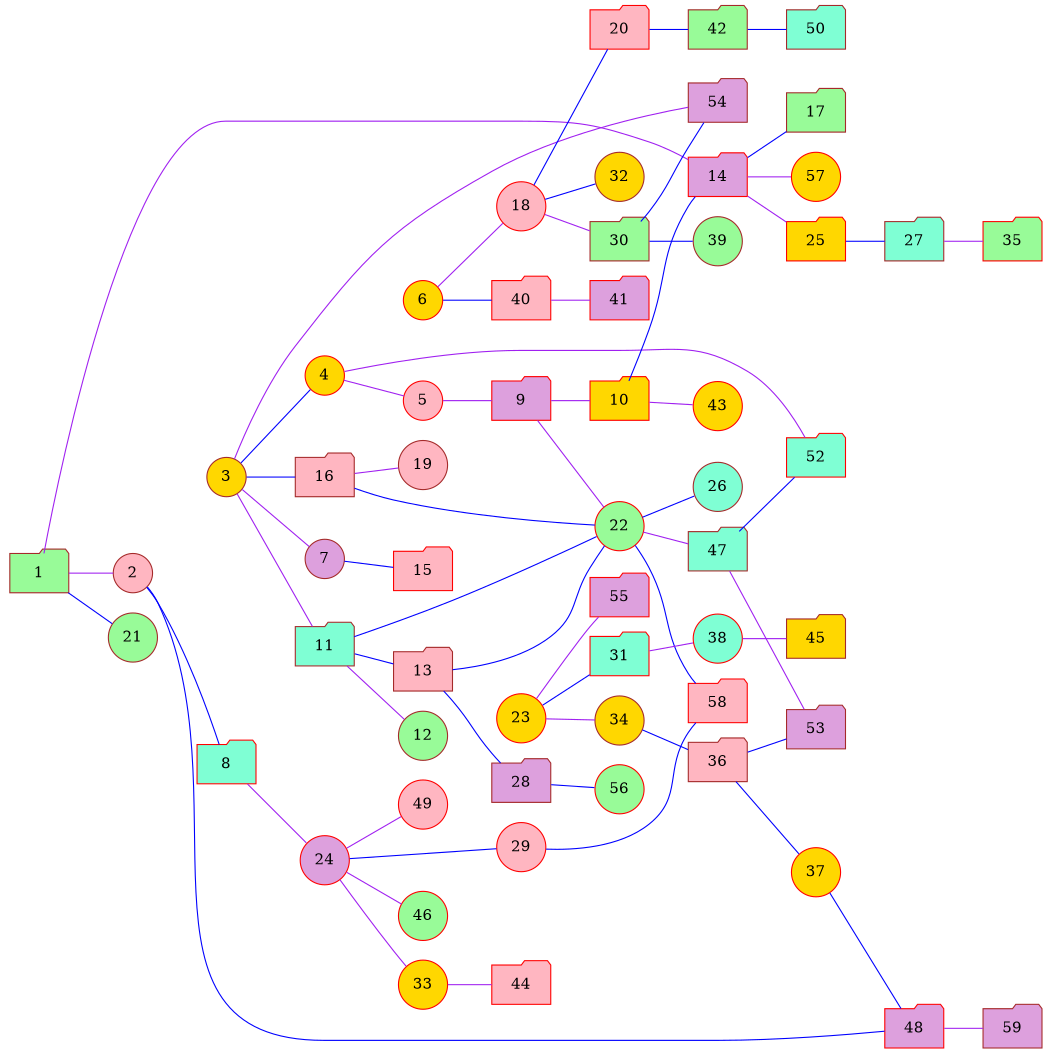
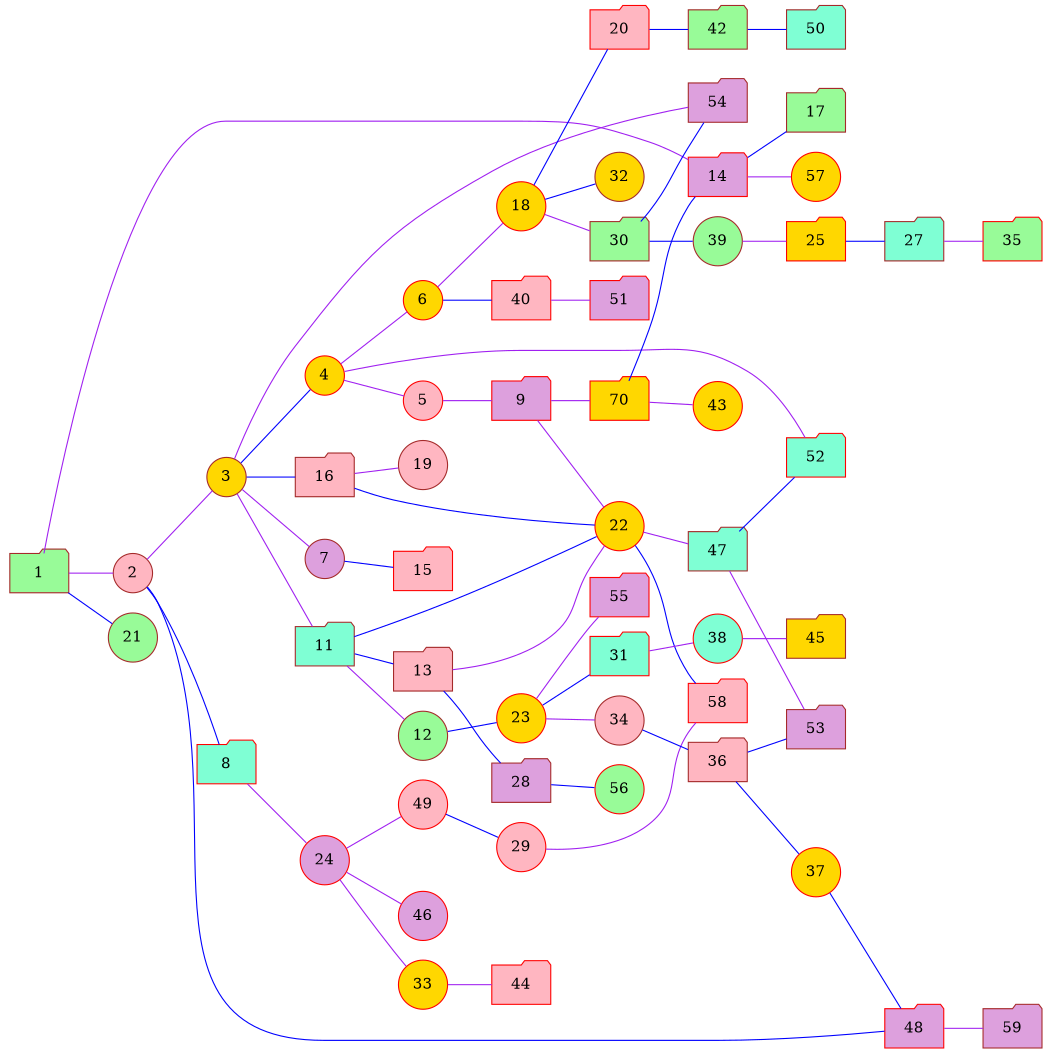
(521, 206) -> (521, 206)
(767, 209) -> (764, 241)
(620, 300) -> (620, 300)
none -> (374, 338)
(620, 401) -> (620, 401)
(718, 487) -> none
none -> (180, 525)
(620, 526) -> (620, 526)
(551, 636) -> (551, 636)
(620, 720) -> (620, 720)
none -> (465, 728)
(651, 822) -> (651, 822)
(423, 854) -> (472, 826)
(423, 916) -> (423, 916)
